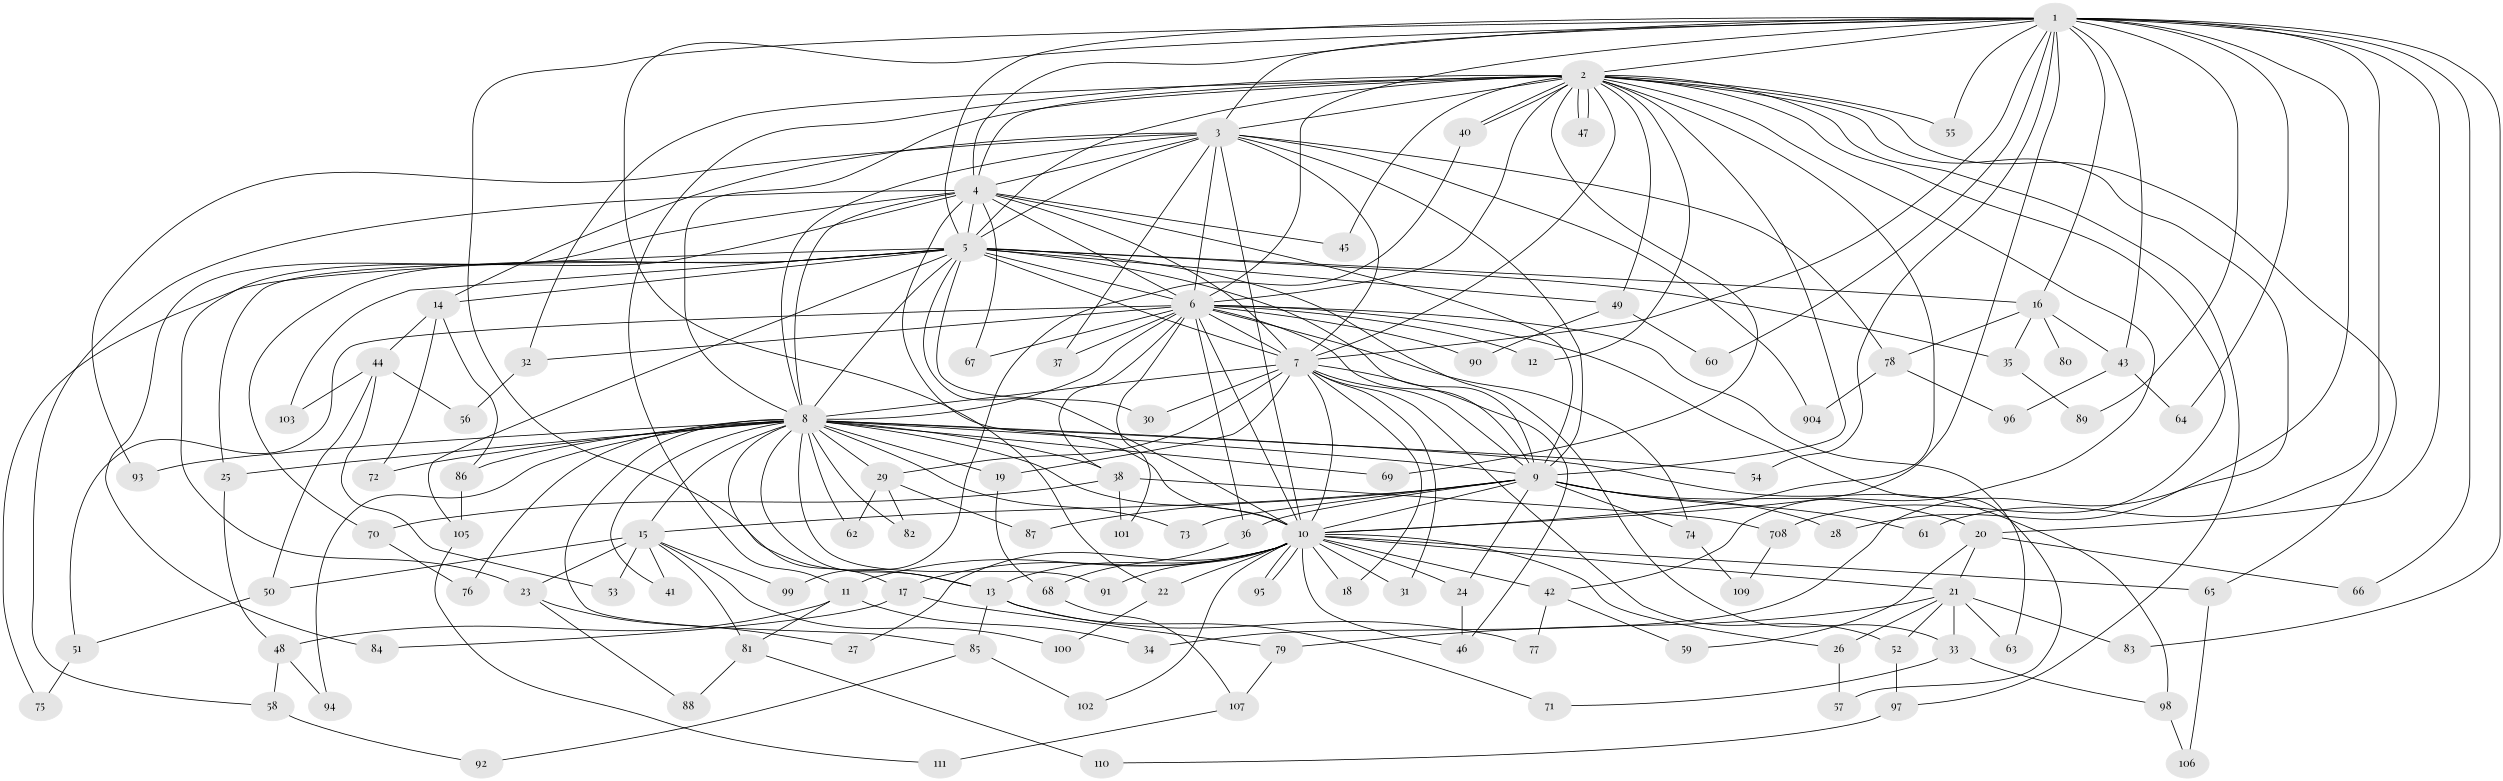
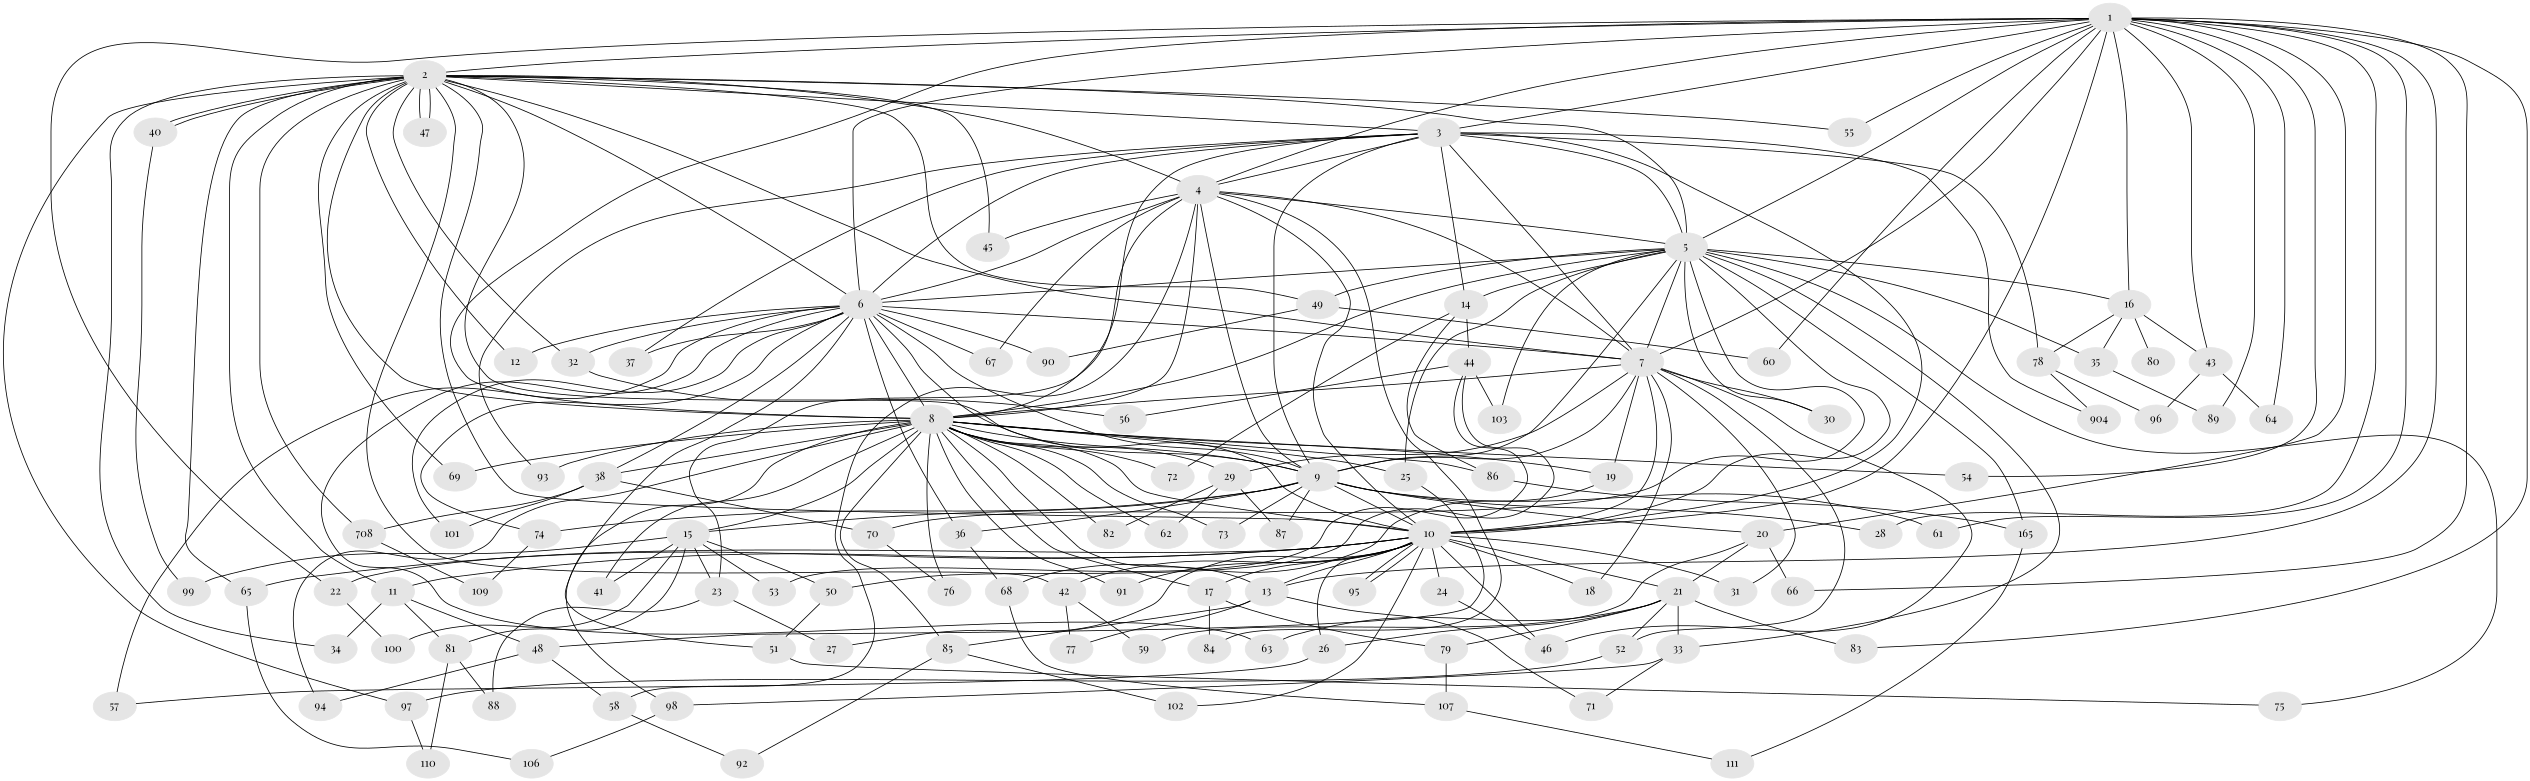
none -> (987, 70)
(462, 534) -> (2026, 534)
(1499, 534) -> none
